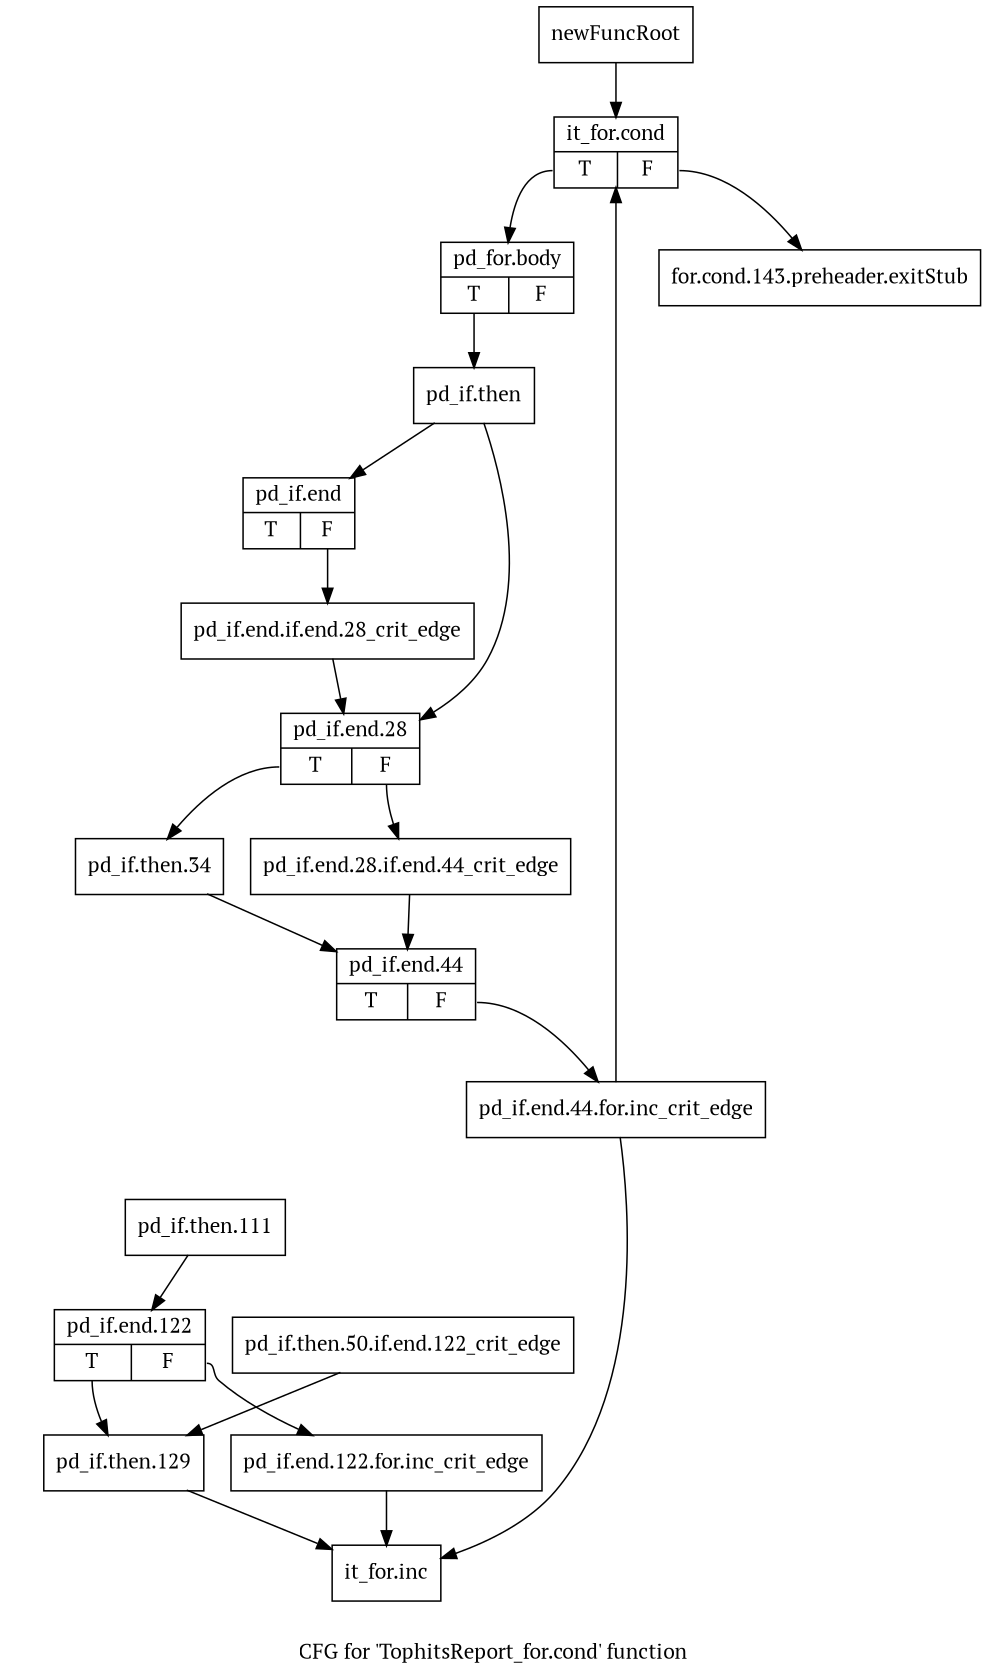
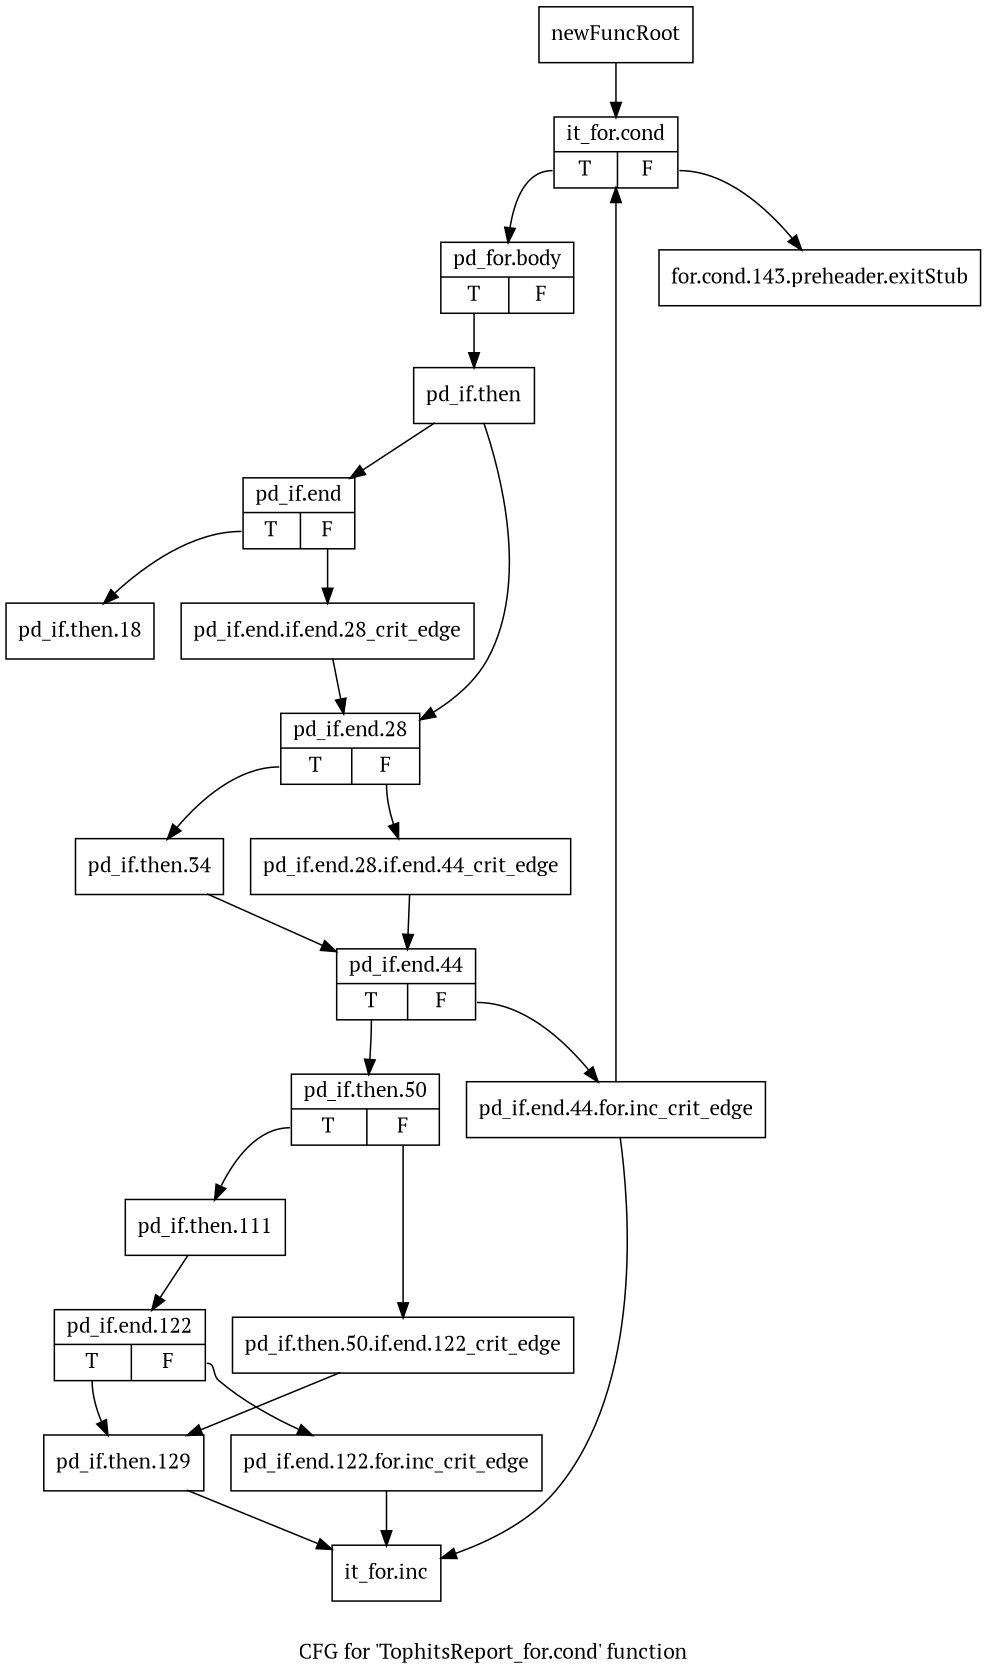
none -> (80, 631)
none -> (365, 1110)
